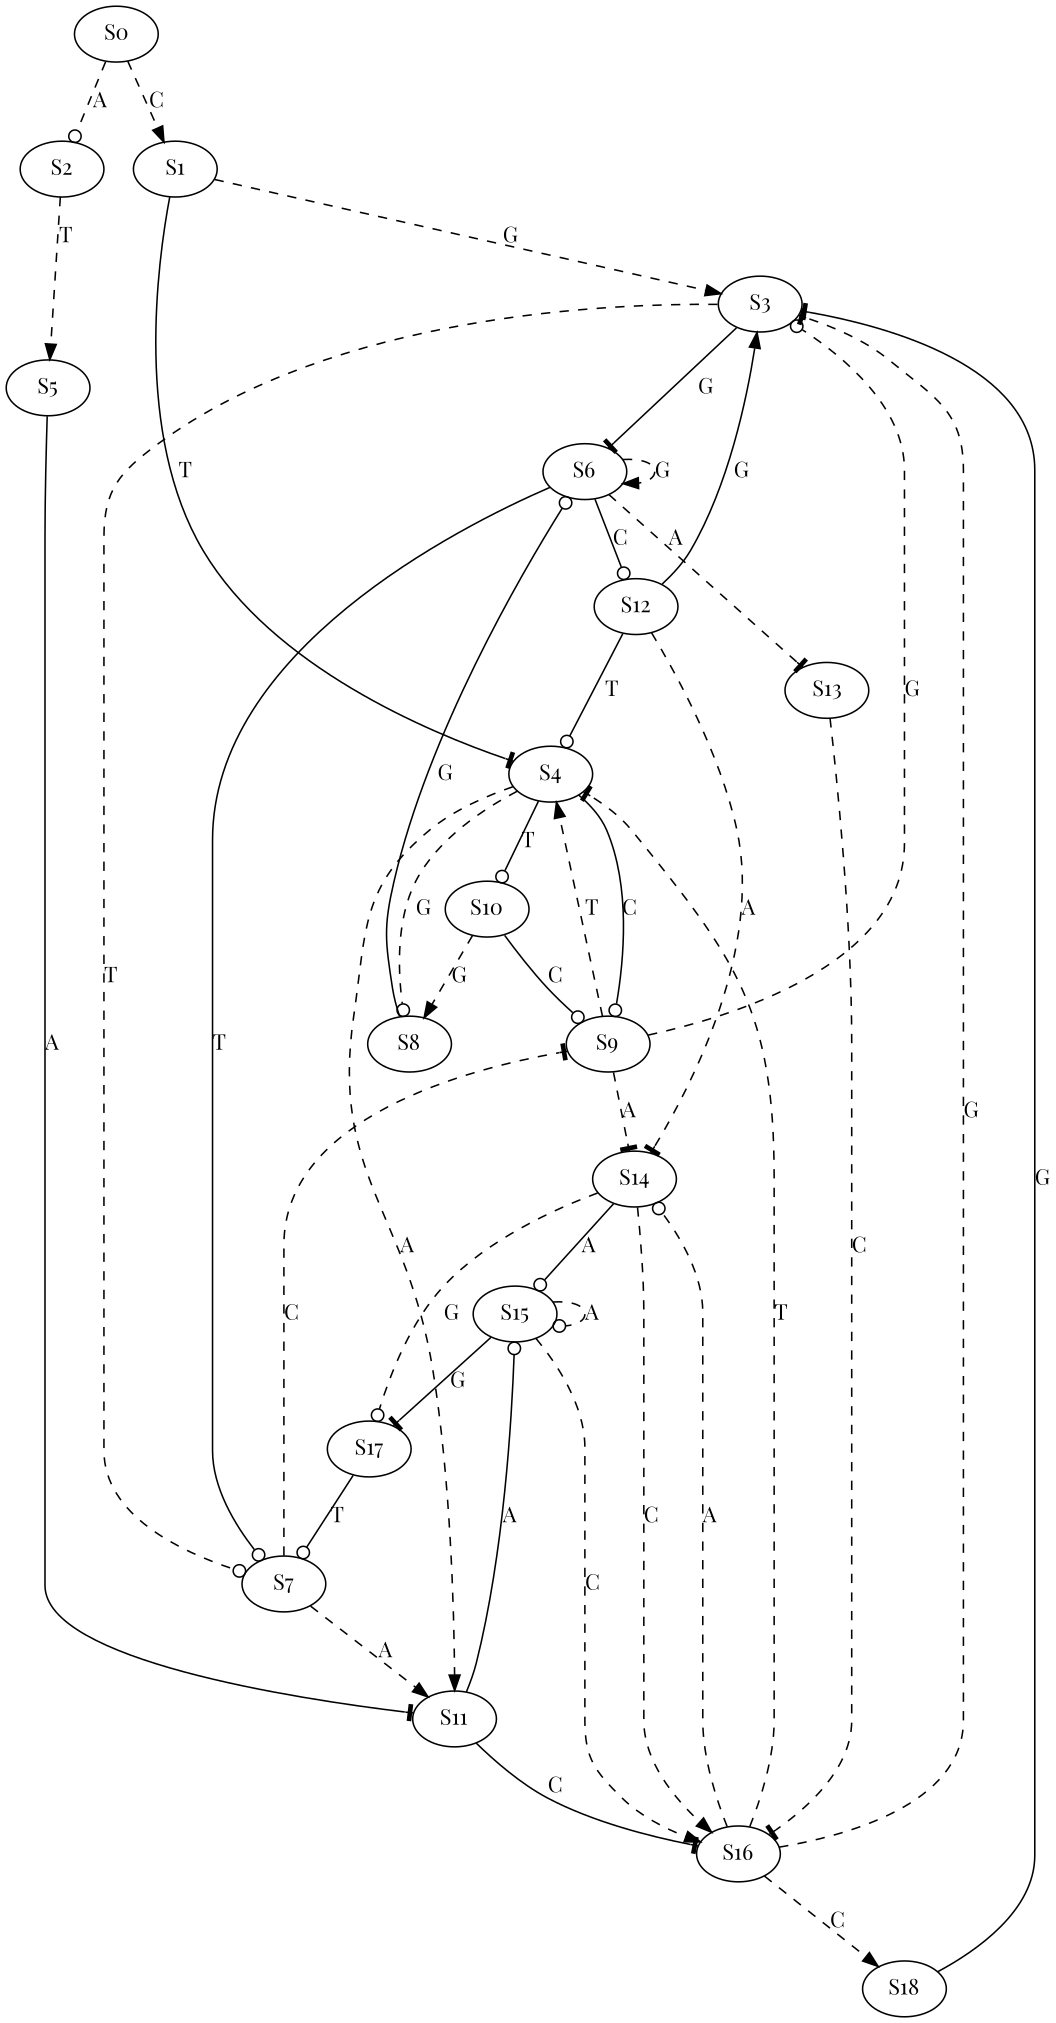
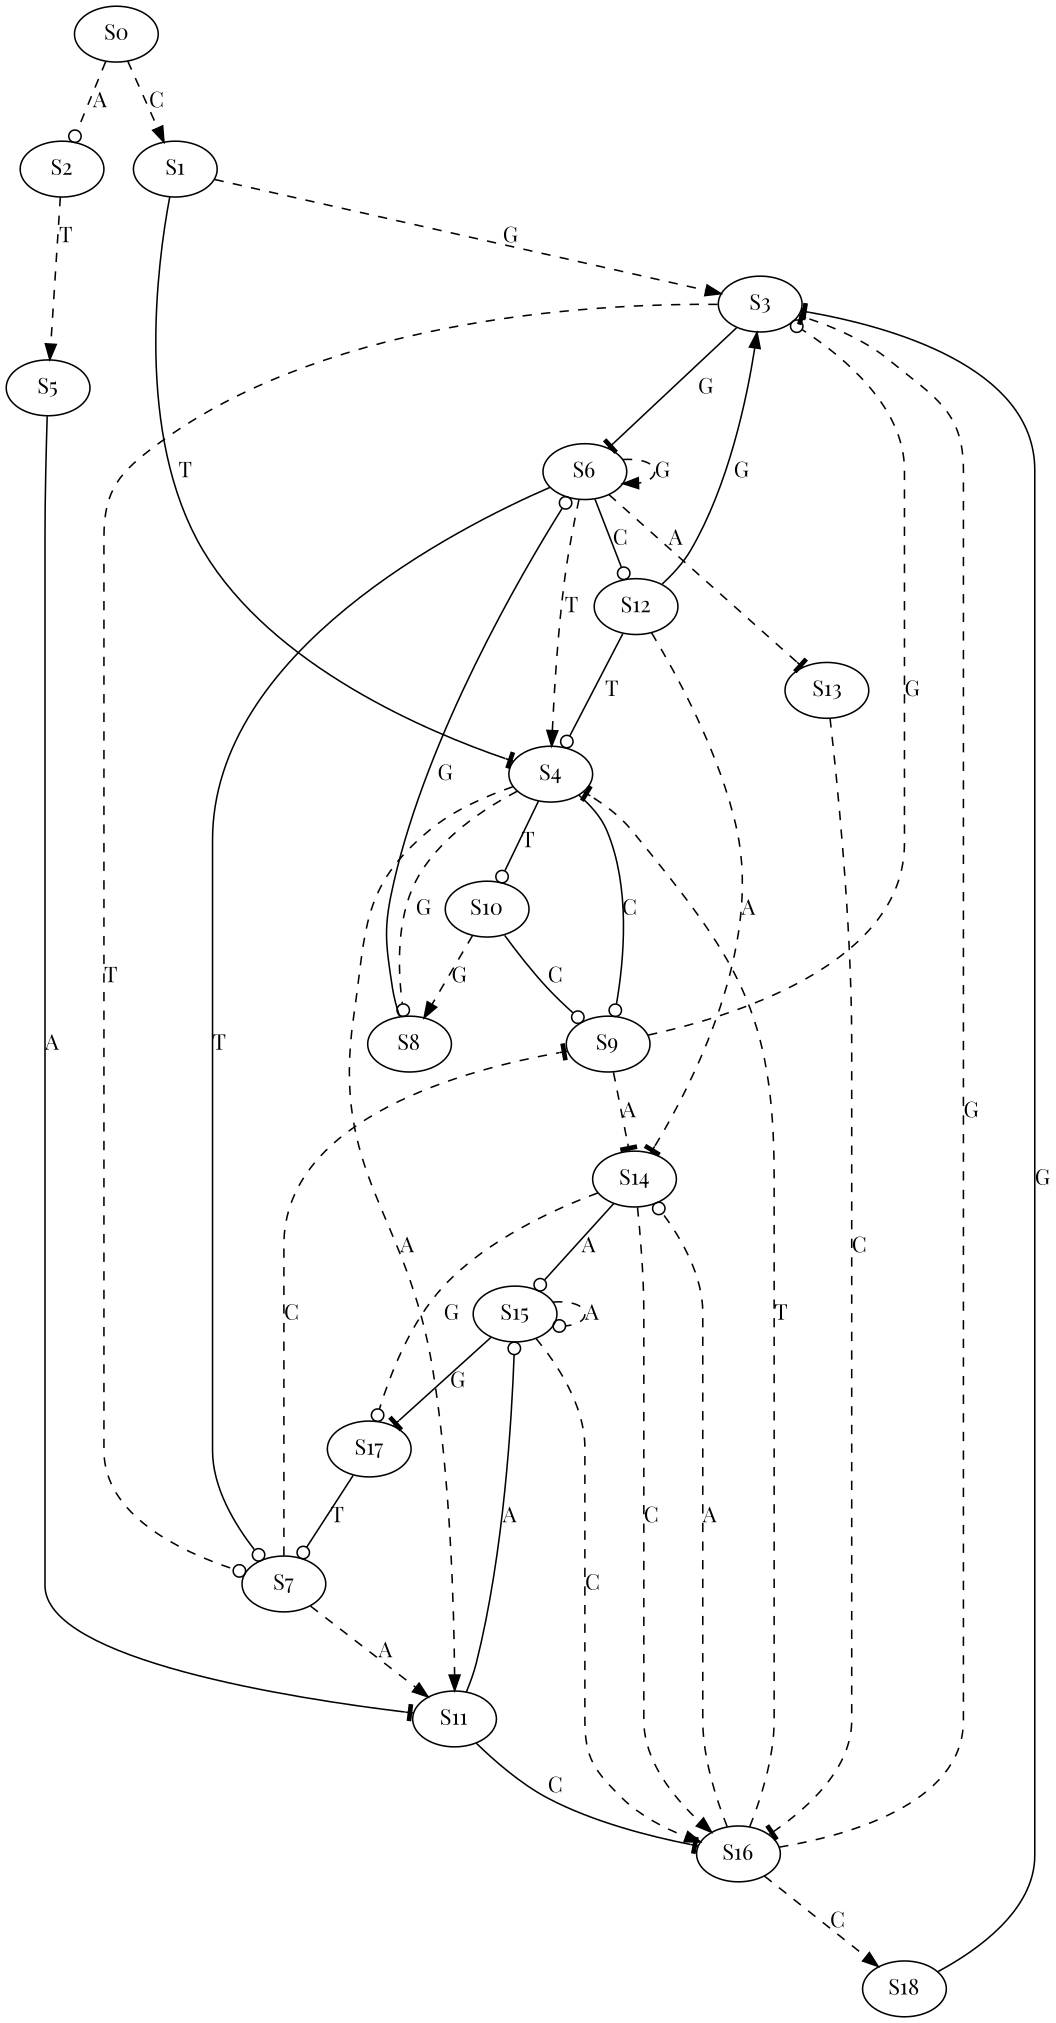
(581, 917) -> (561, 614)
